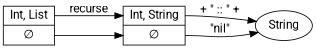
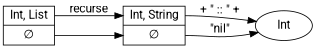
(284, 26) -> (284, 26)
